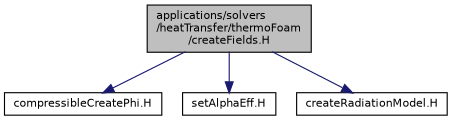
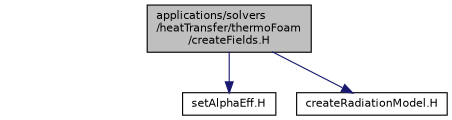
(83, 104) -> none
